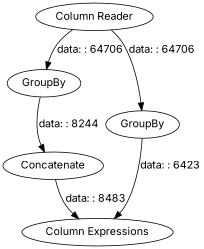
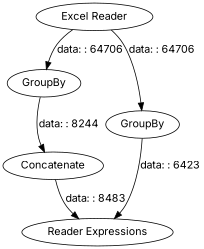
(94, 17) -> (94, 17)
(98, 232) -> (98, 232)
